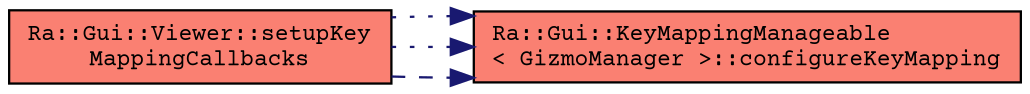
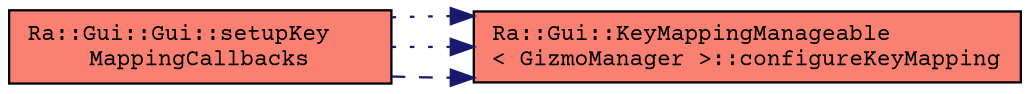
(200, 47) -> (200, 47)
